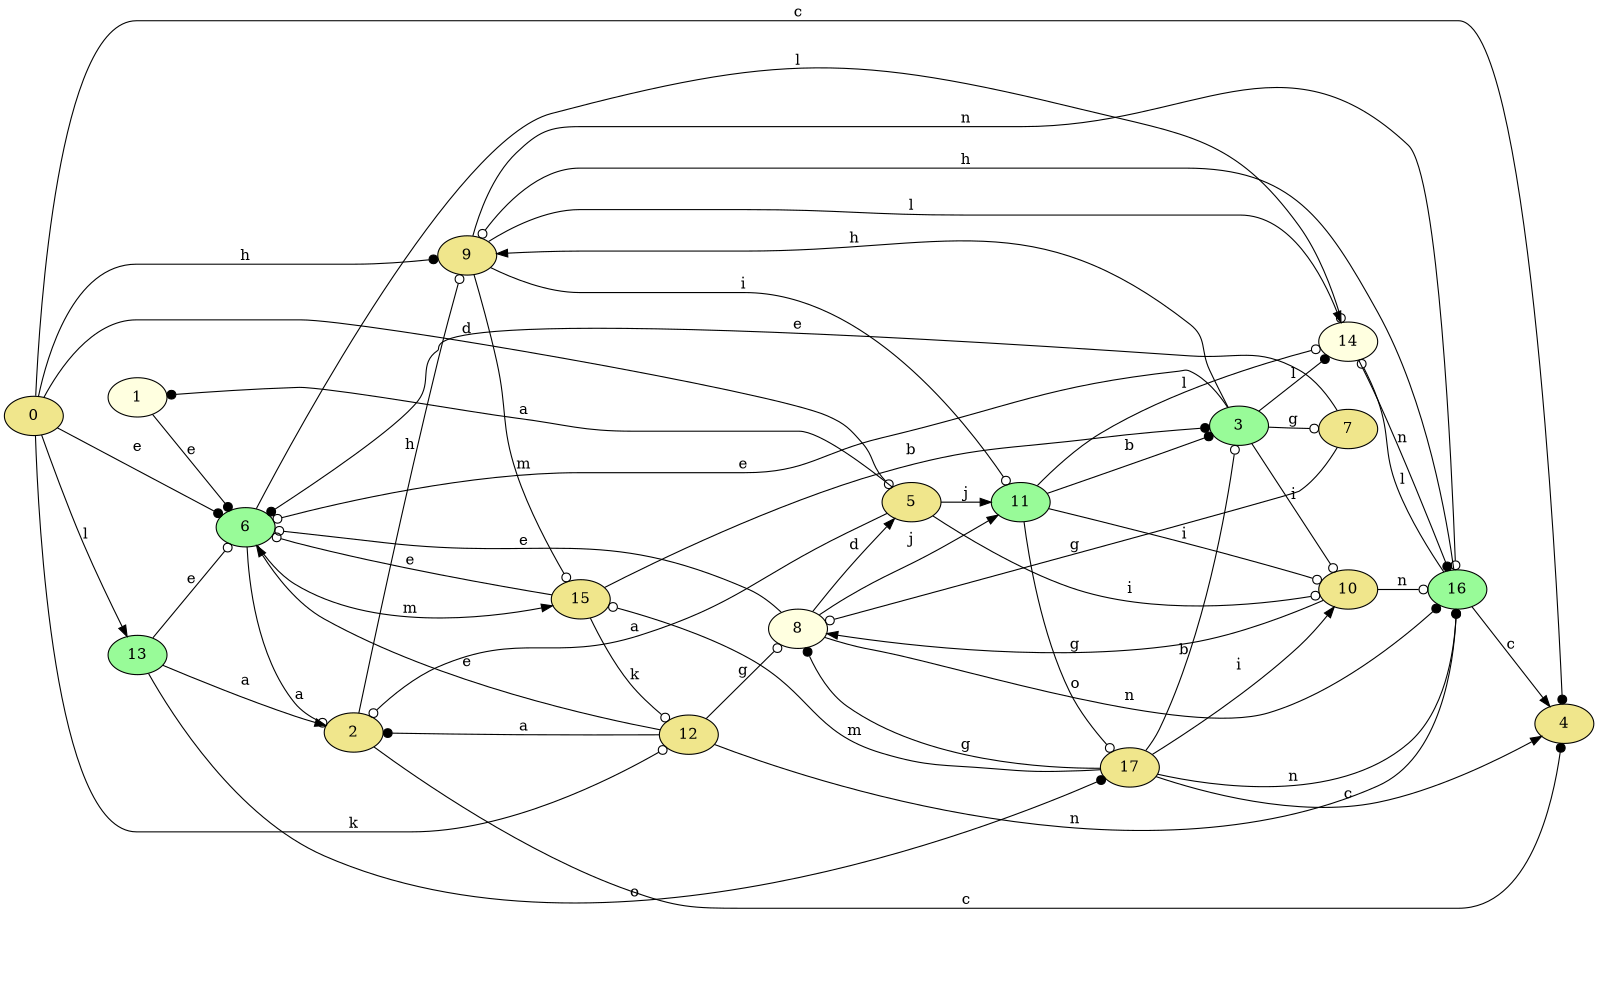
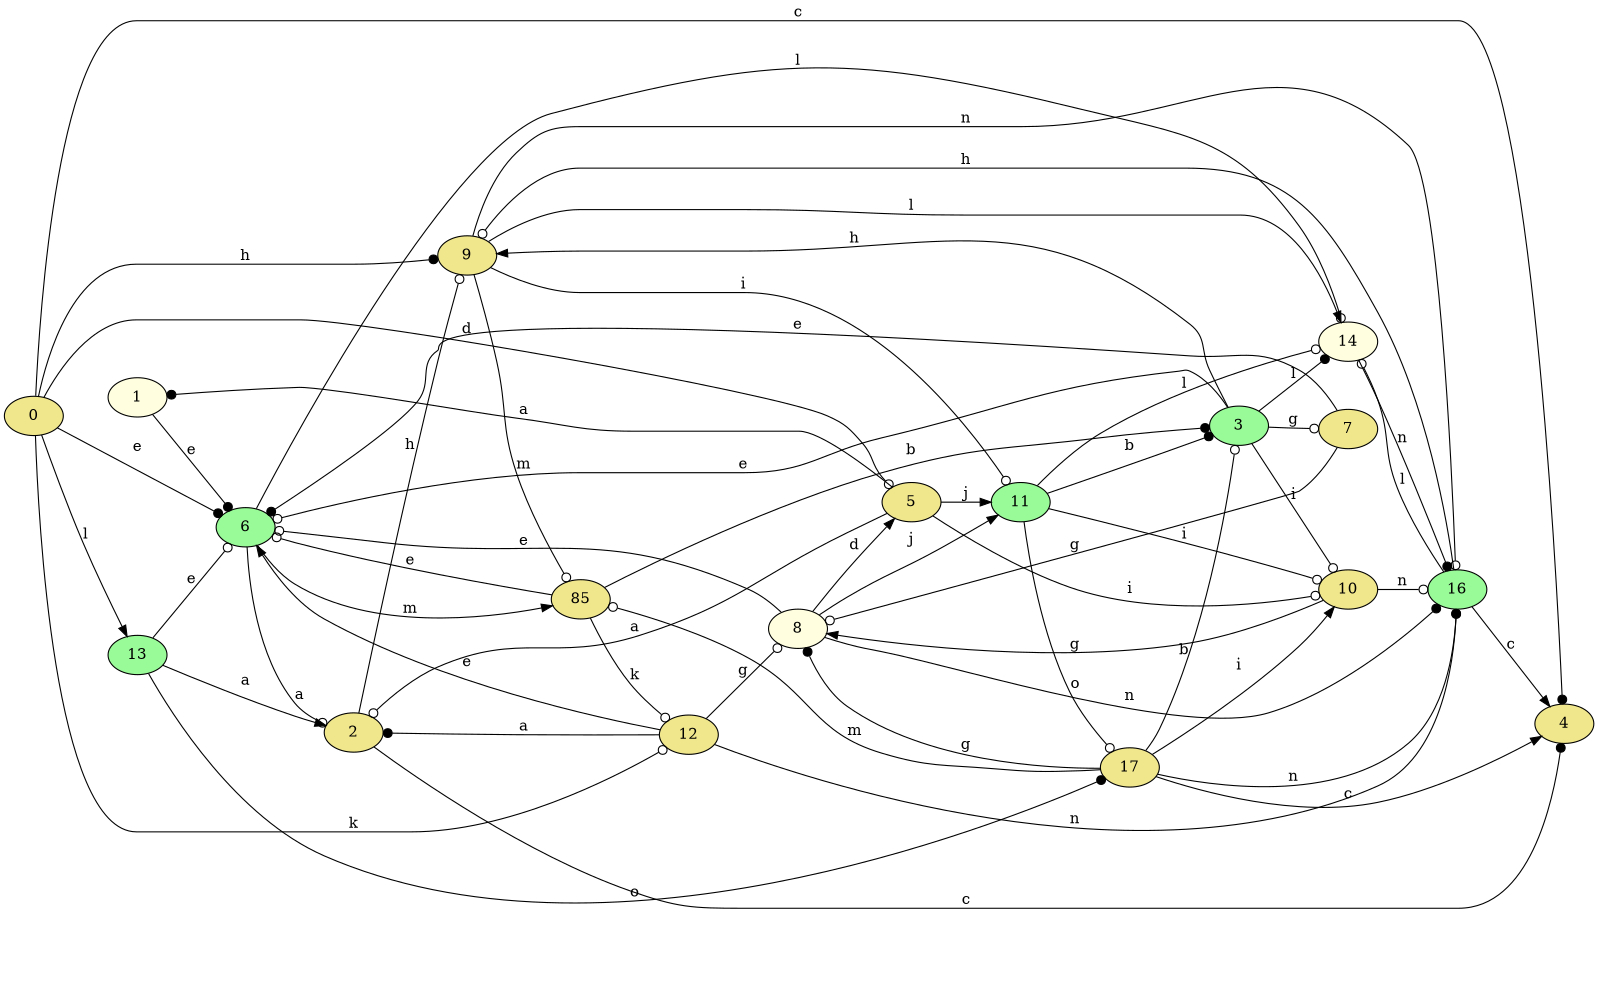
(581, 599) -> (581, 599)
